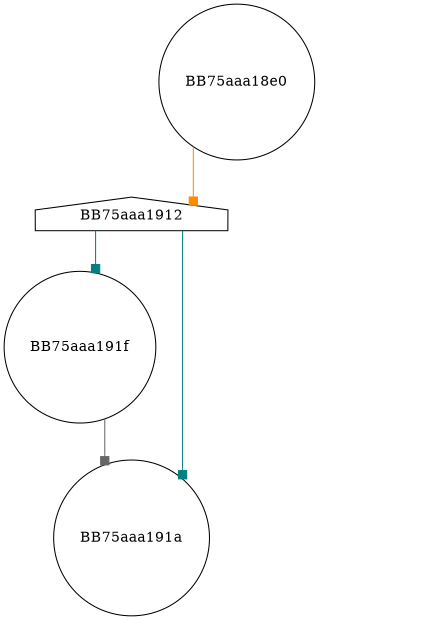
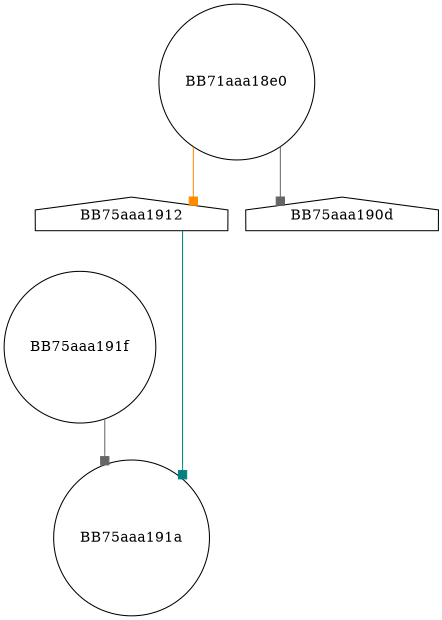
(237, 82) -> (237, 82)
none -> (342, 216)
(96, 247) -> none
